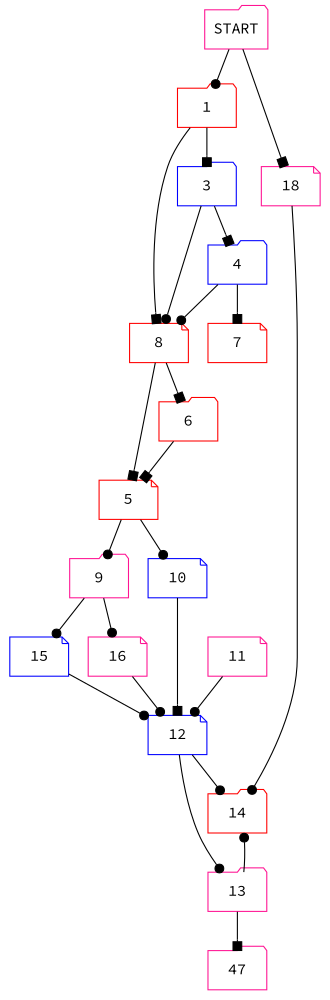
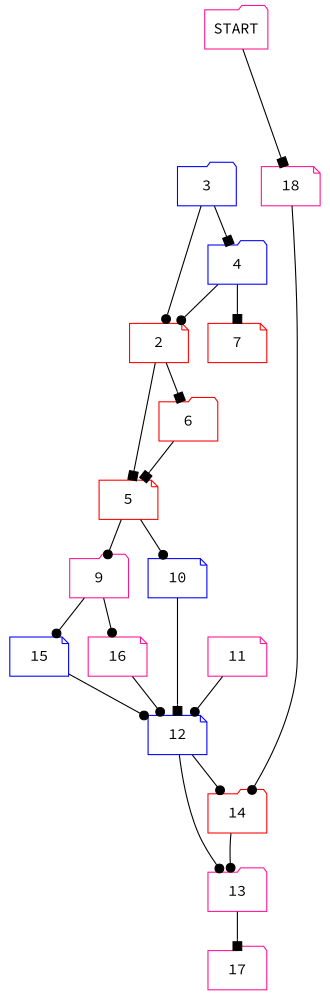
(207, 108) -> none
(159, 343) -> (159, 343)
(245, 857) -> (230, 848)
(237, 970) -> (237, 970)
